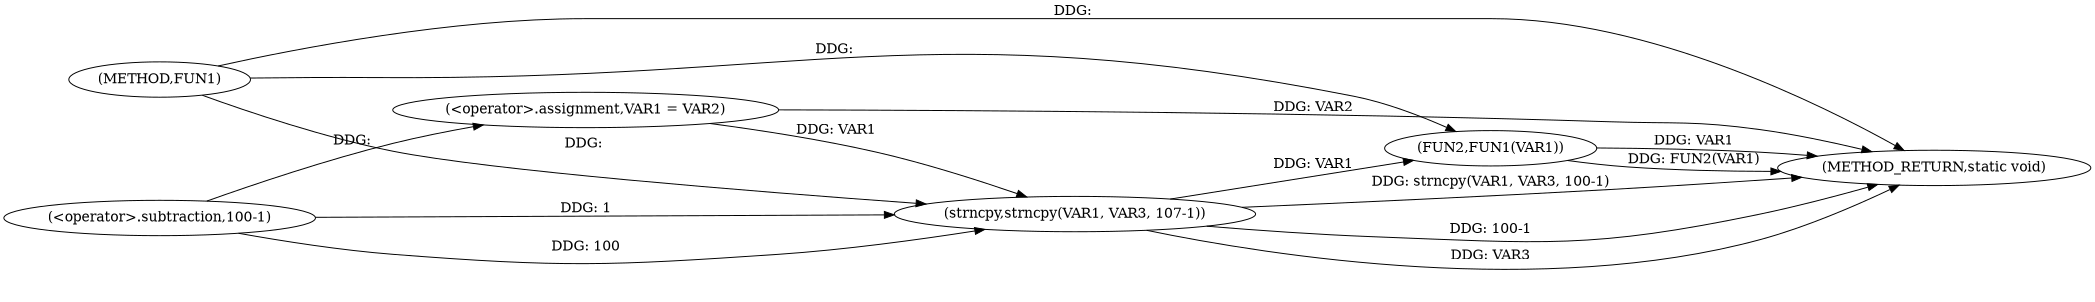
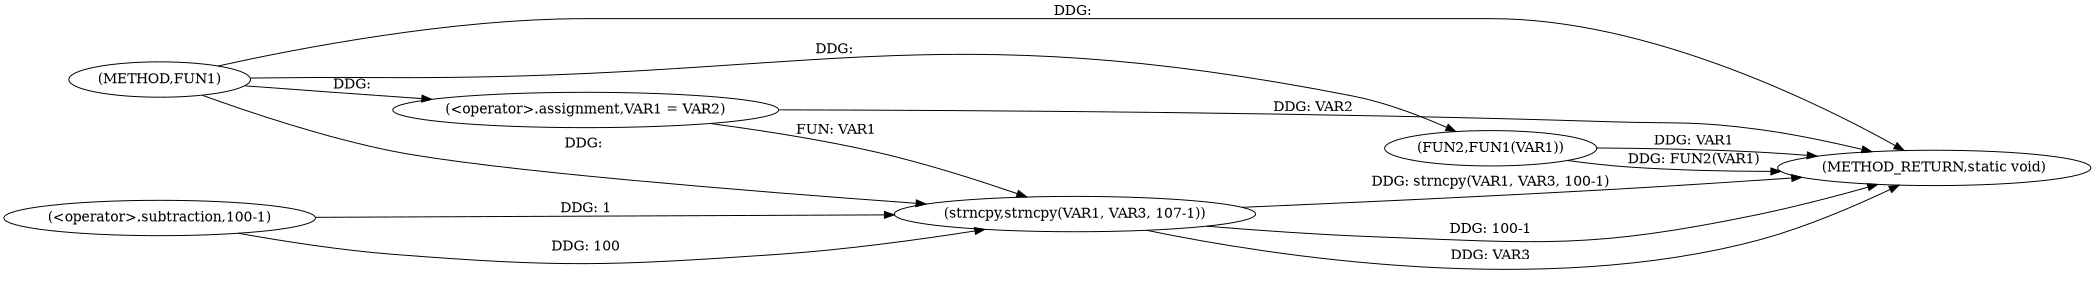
(836, 130) -> (836, 130)
(339, 158) -> (333, 92)
(1287, 181) -> none
